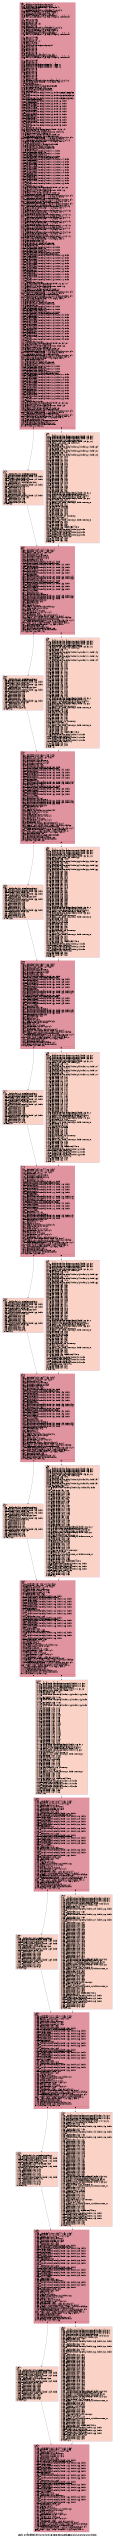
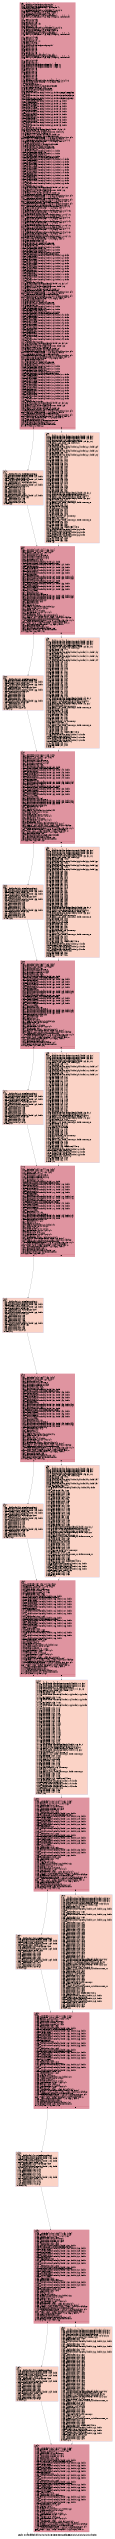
(72, 1315) -> none
(86, 2169) -> none
